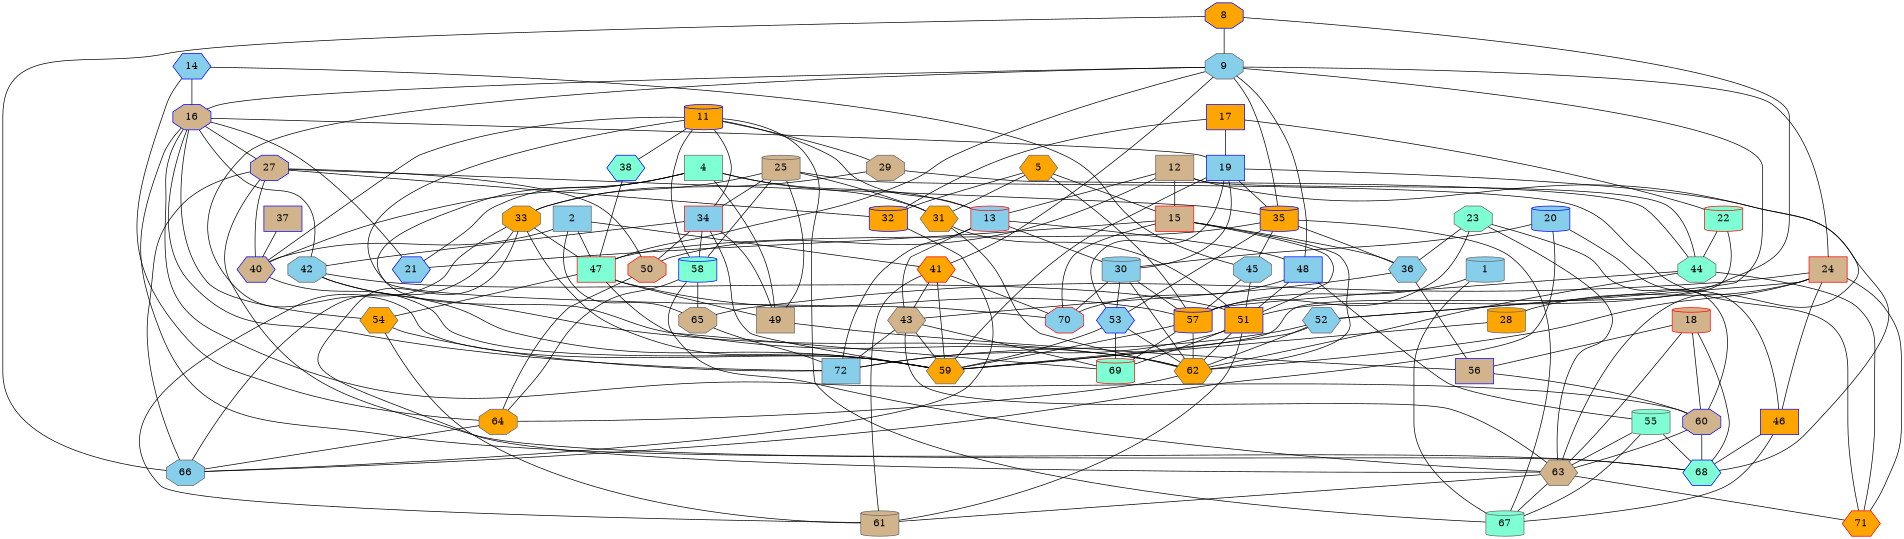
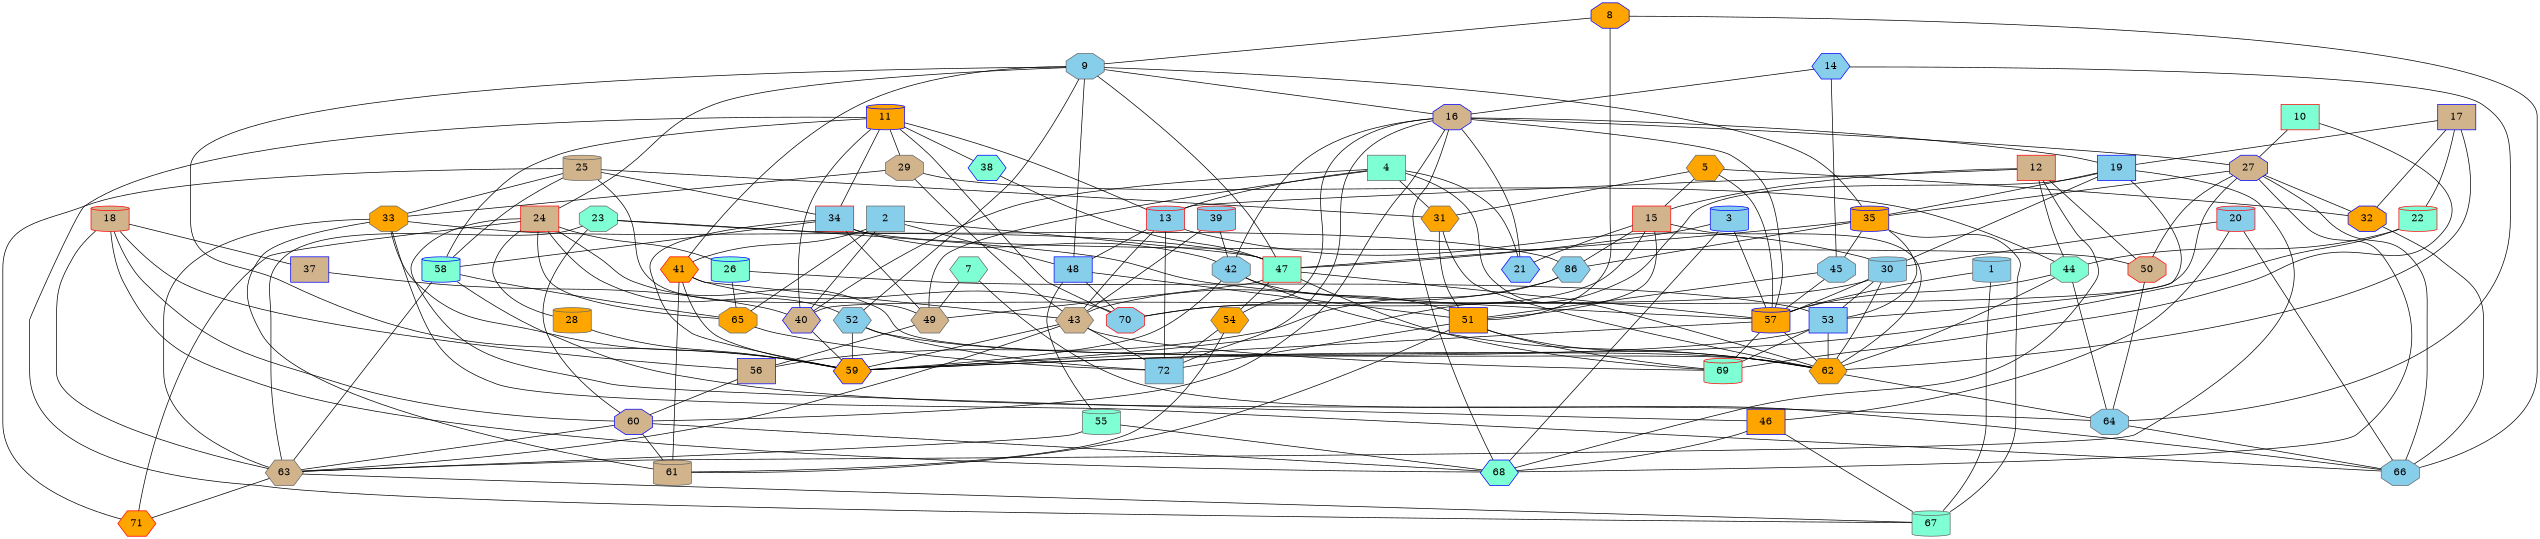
(1226, 117) -> (2457, 117)
none -> (2300, 117)
none -> (1687, 145)
(1175, 168) -> (2036, 168)
(888, 219) -> (2367, 219)
none -> (1216, 219)
(1551, 219) -> (2236, 219)
none -> (1729, 219)
none -> (210, 244)
none -> (1005, 251)
none -> (993, 255)
none -> (730, 270)
none -> (969, 270)
(1408, 270) -> (1571, 270)
(698, 320) -> (738, 320)
(775, 320) -> (930, 320)
(1115, 320) -> (1828, 320)
none -> (2214, 327)
(1873, 334) -> (2088, 339)
(945, 371) -> (852, 371)
(498, 422) -> (2110, 422)
(1587, 483) -> none
(1236, 497) -> (653, 447)
